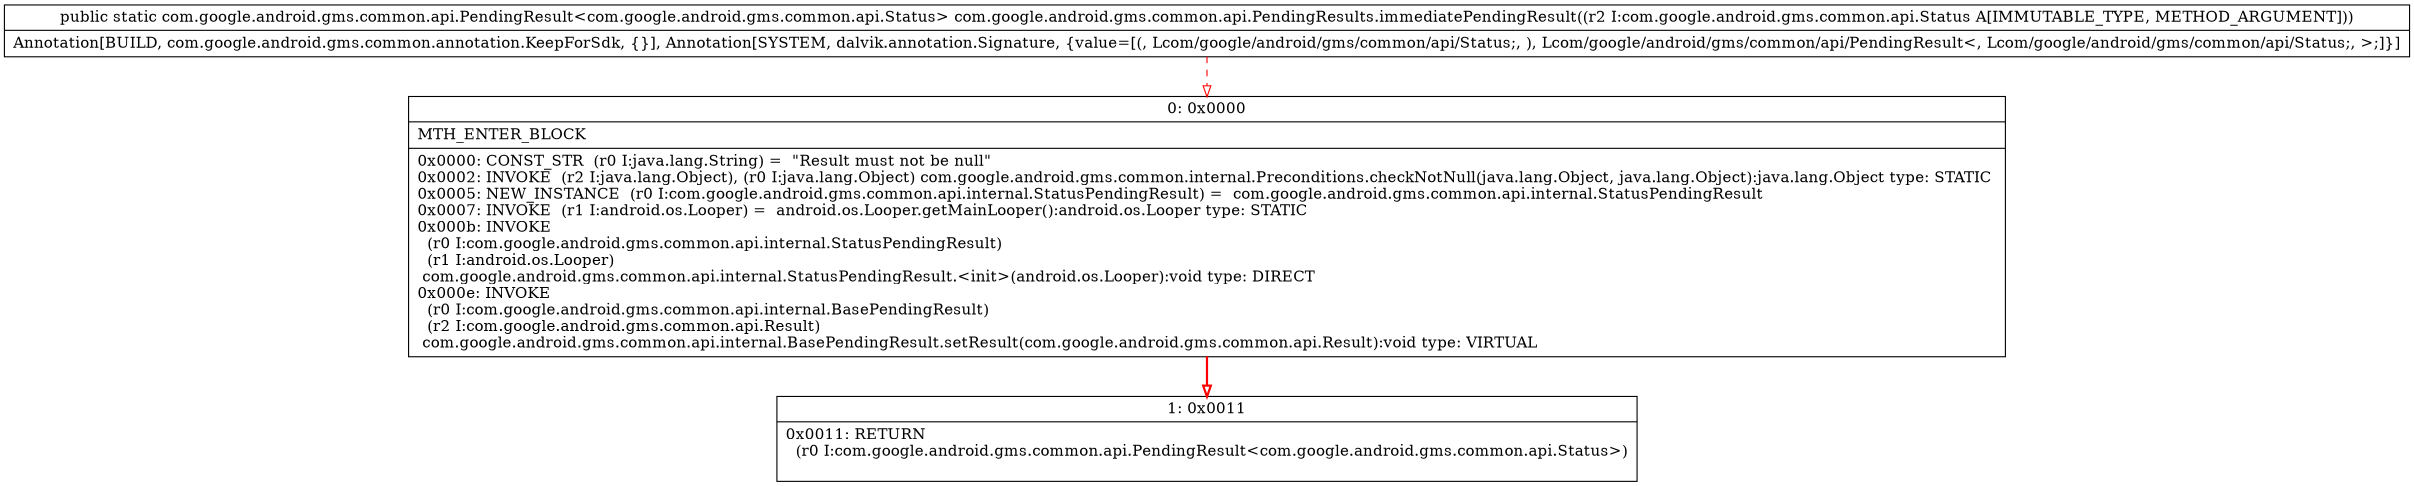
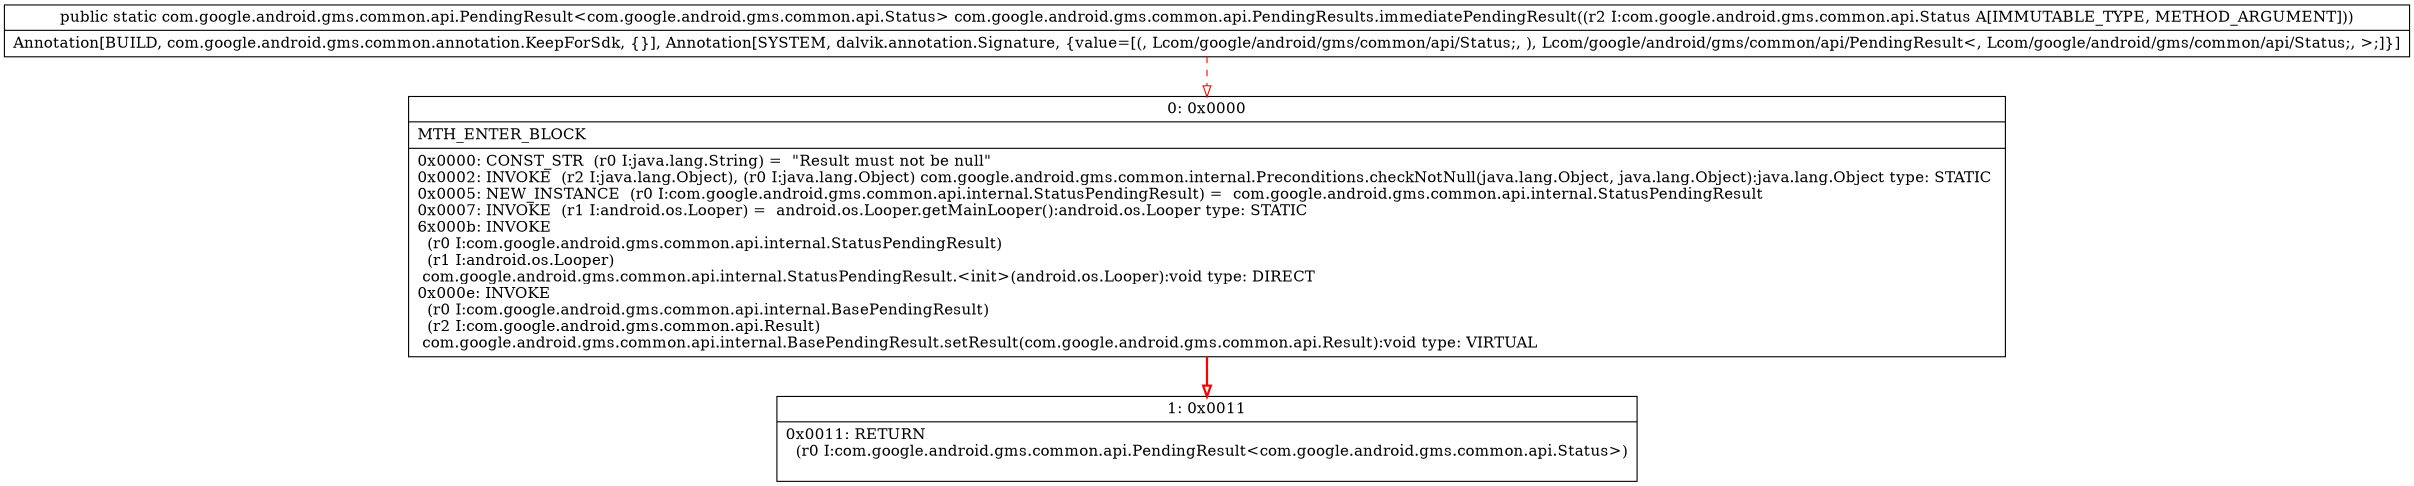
(490, 227) -> (490, 227)
